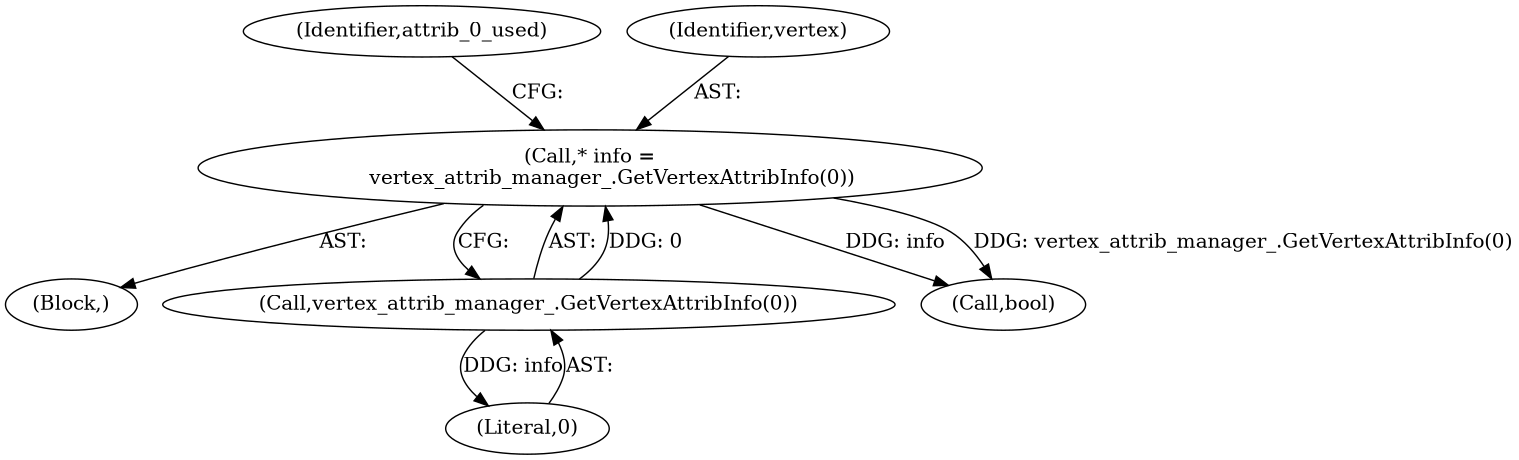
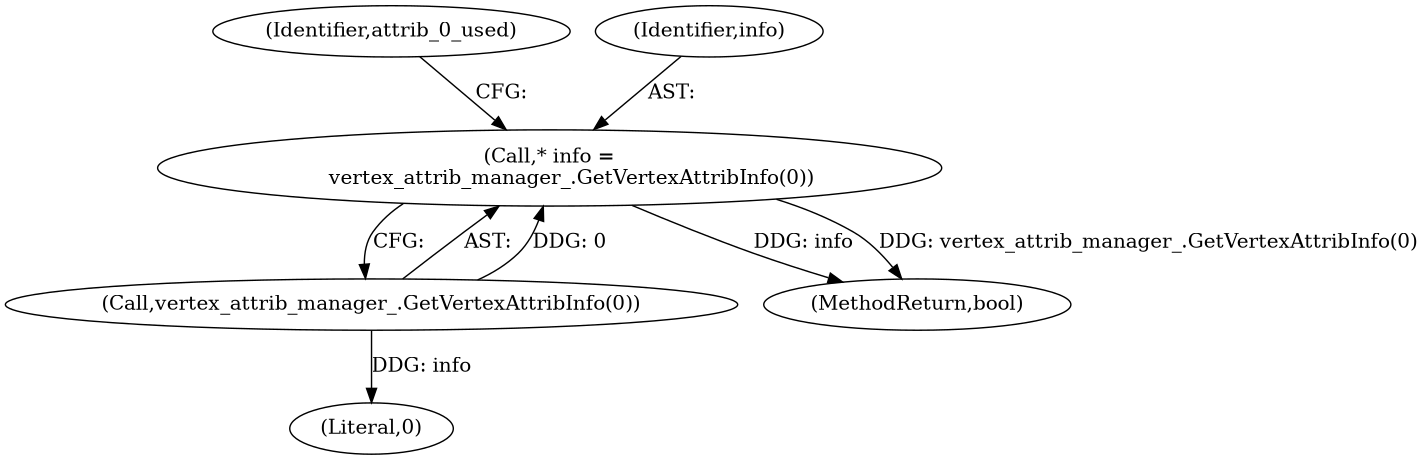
(758, 31) -> (709, 31)
(71, 305) -> none
(1003, 305) -> (917, 305)
(564, 374) -> none
